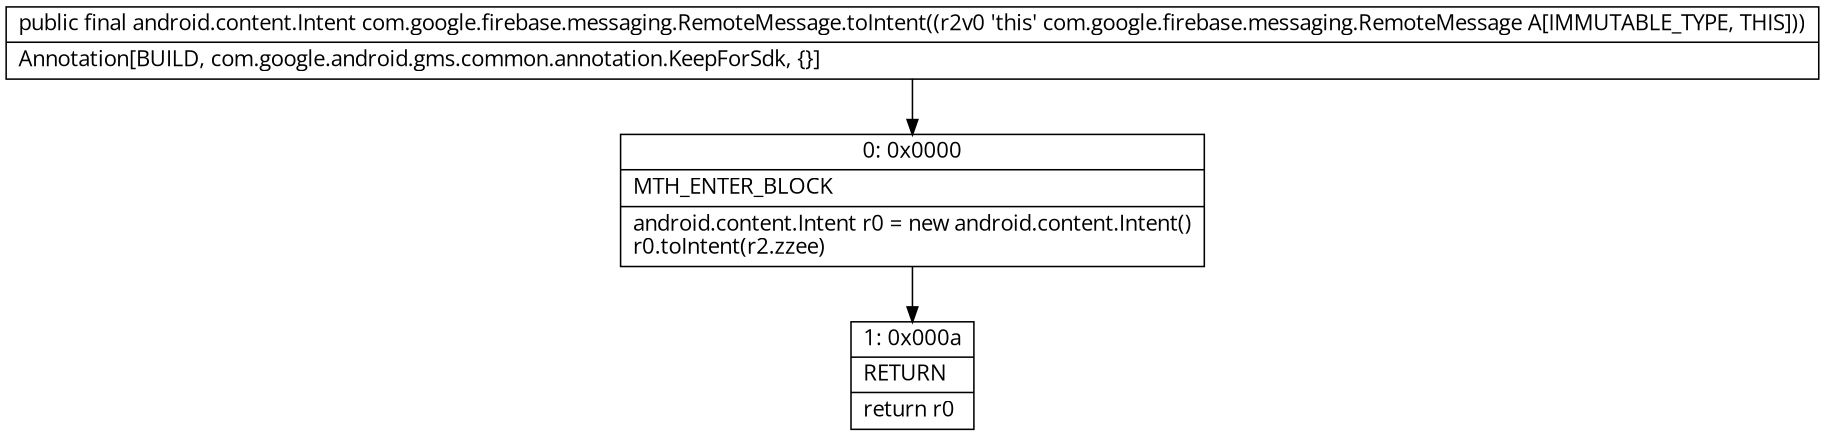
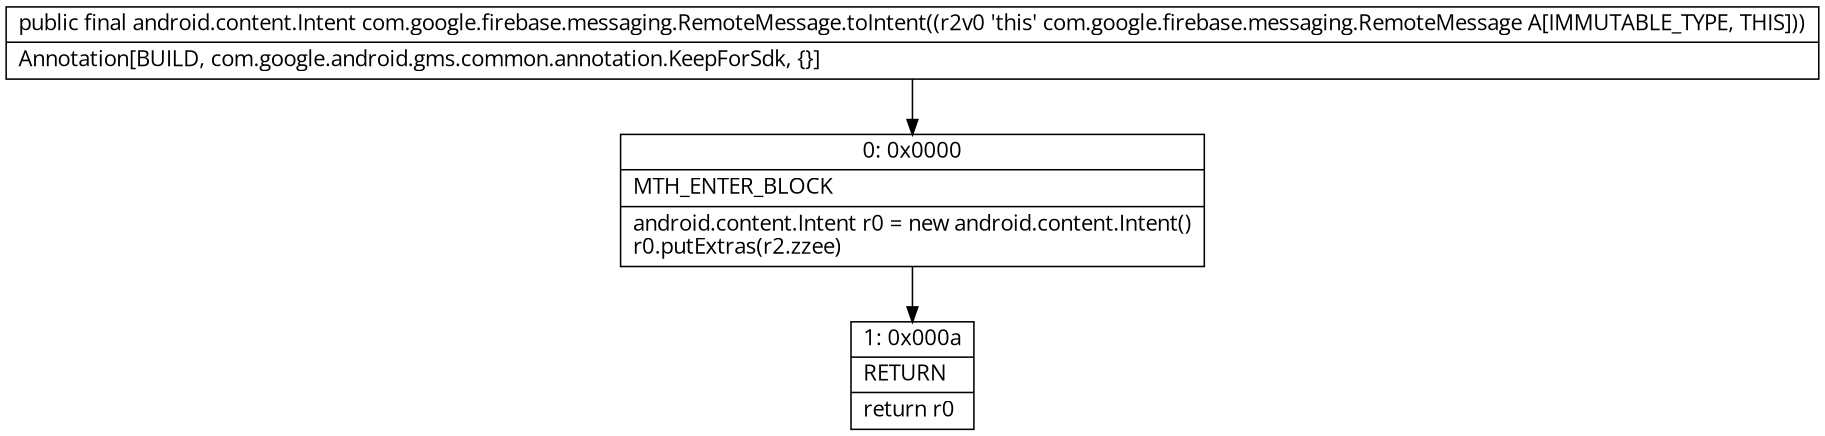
(730, 247) -> (737, 247)
